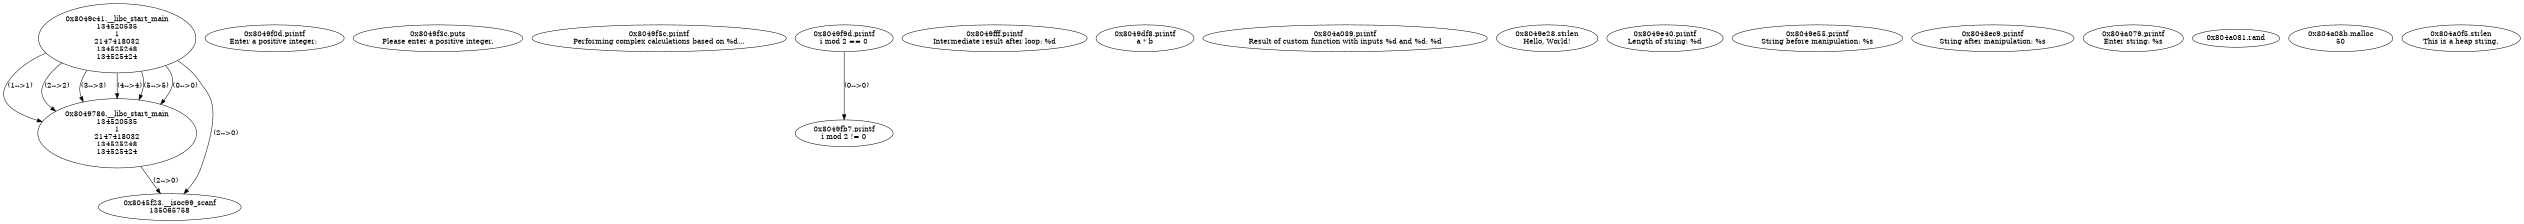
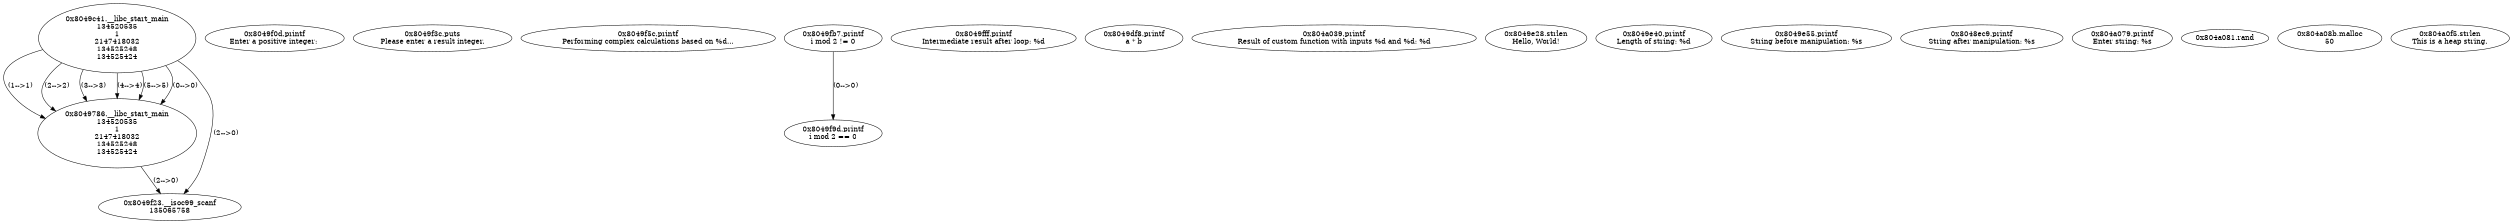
(438, 38) -> (433, 38)
(844, 83) -> (833, 83)
(170, 207) -> (170, 207)
